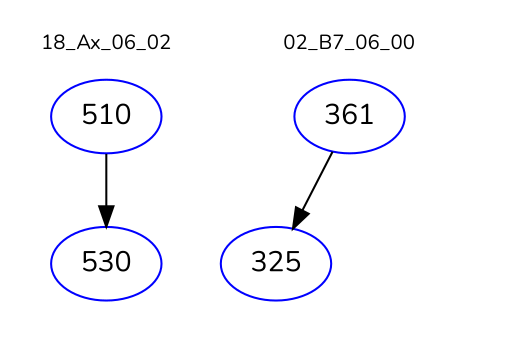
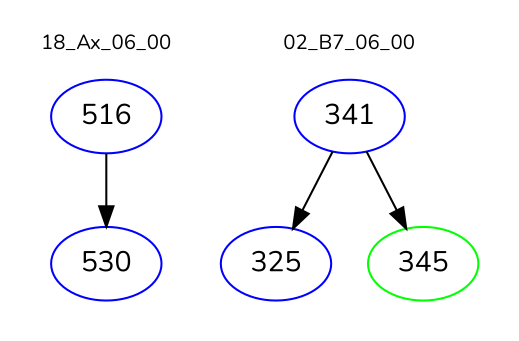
(106, 44) -> (106, 44)
(106, 117) -> (106, 117)
(350, 117) -> (350, 117)
none -> (423, 264)
